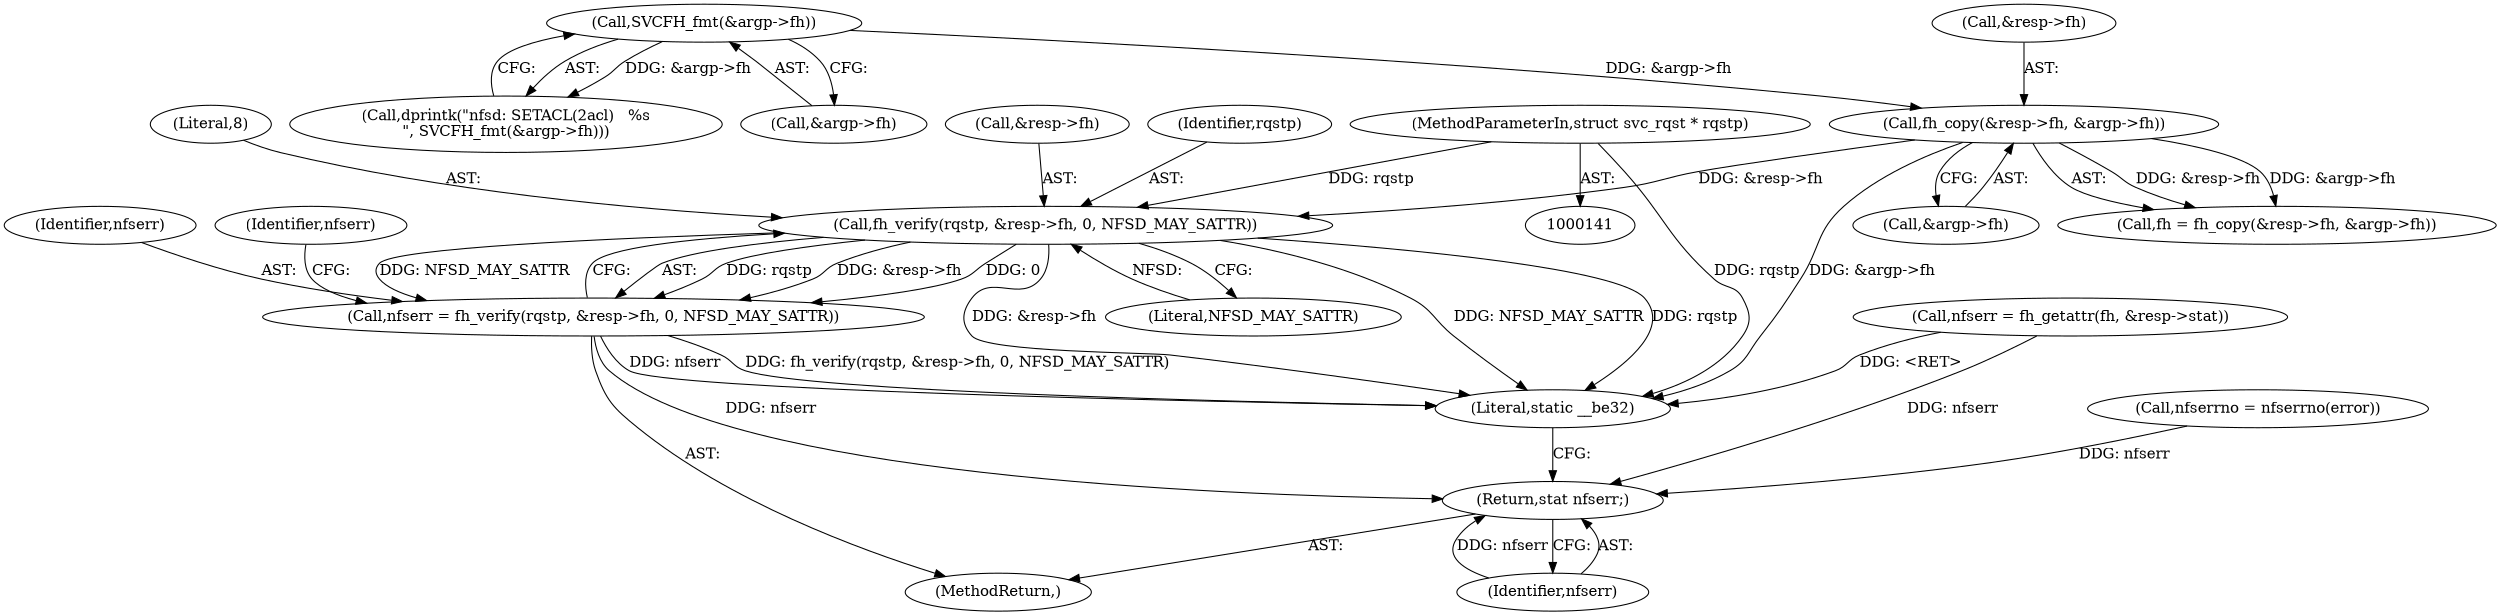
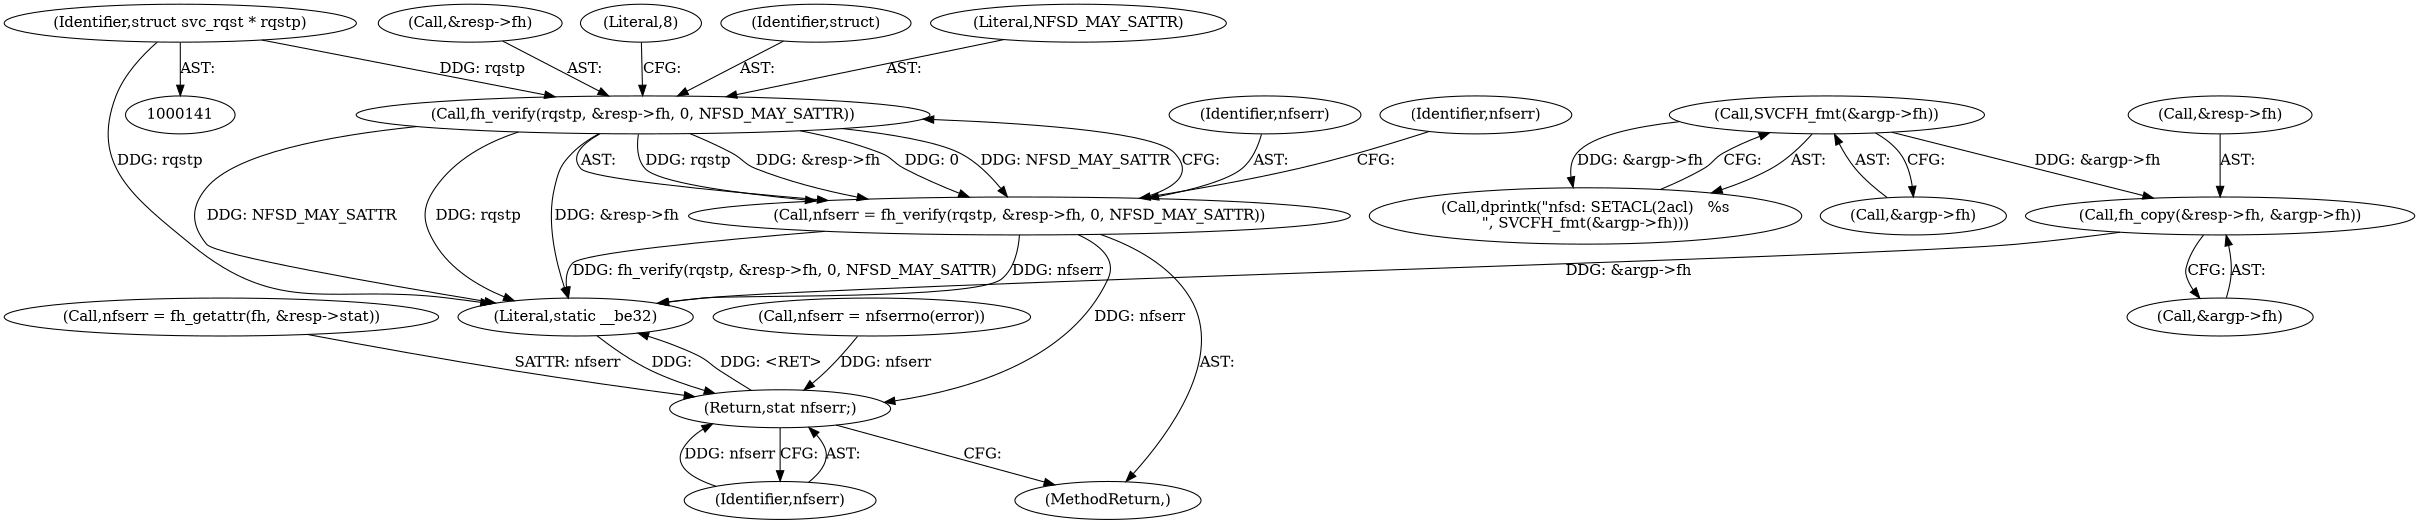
(1240, 124) -> (816, 23)
(1580, 124) -> (180, 23)
(466, 179) -> (665, 69)
(1613, 189) -> none
(2277, 225) -> none
(1187, 261) -> none
(1160, 271) -> (907, 69)
(1813, 378) -> (702, 358)
(1953, 409) -> (568, 363)
(2258, 409) -> (872, 317)
(1574, 455) -> (674, 363)
(1328, 546) -> (985, 455)
